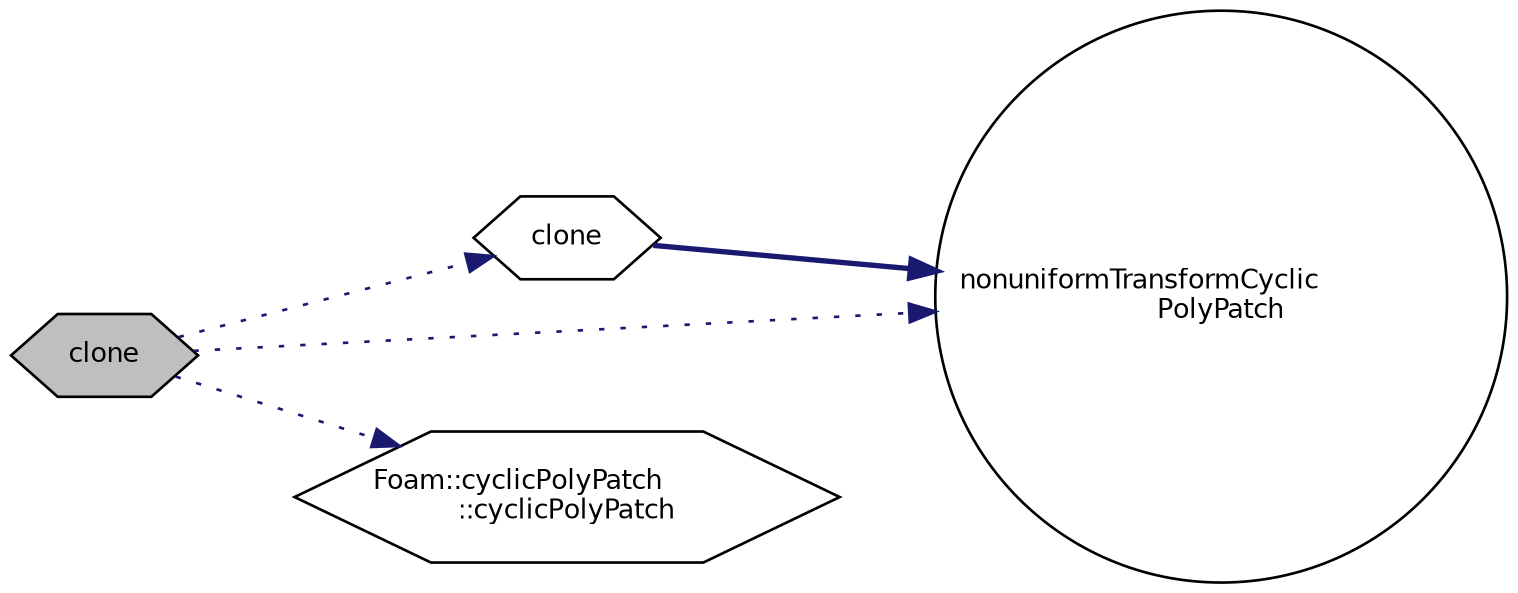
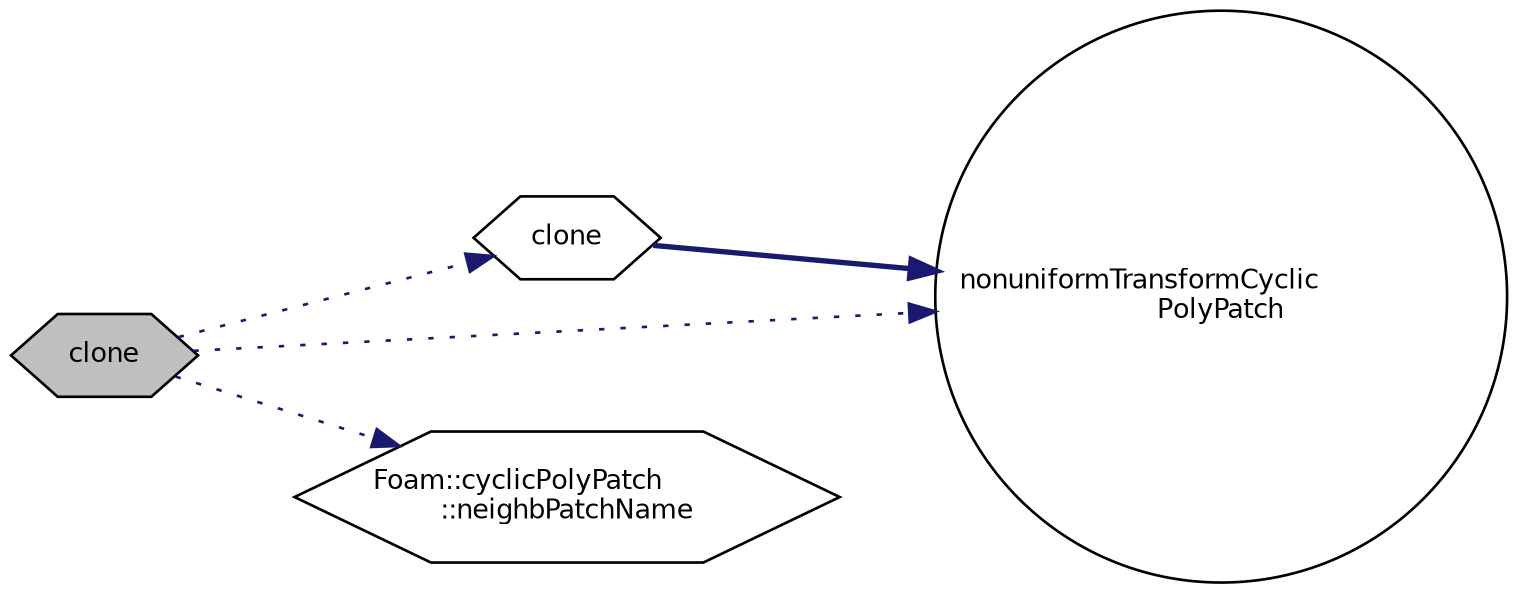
(567, 497) -> (567, 497)
